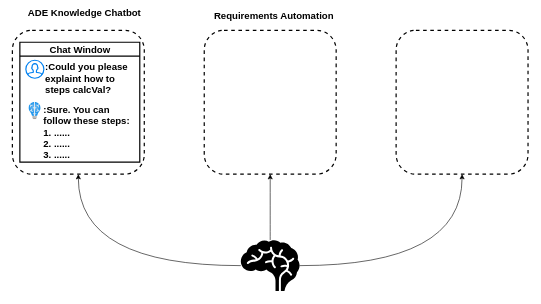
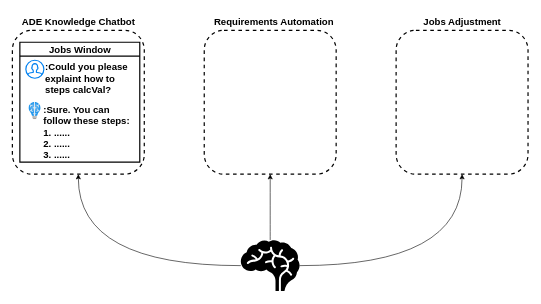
(84, 12) -> (78, 21)
(275, 15) -> (275, 21)
none -> (462, 21)
(80, 50) -> (80, 50)
